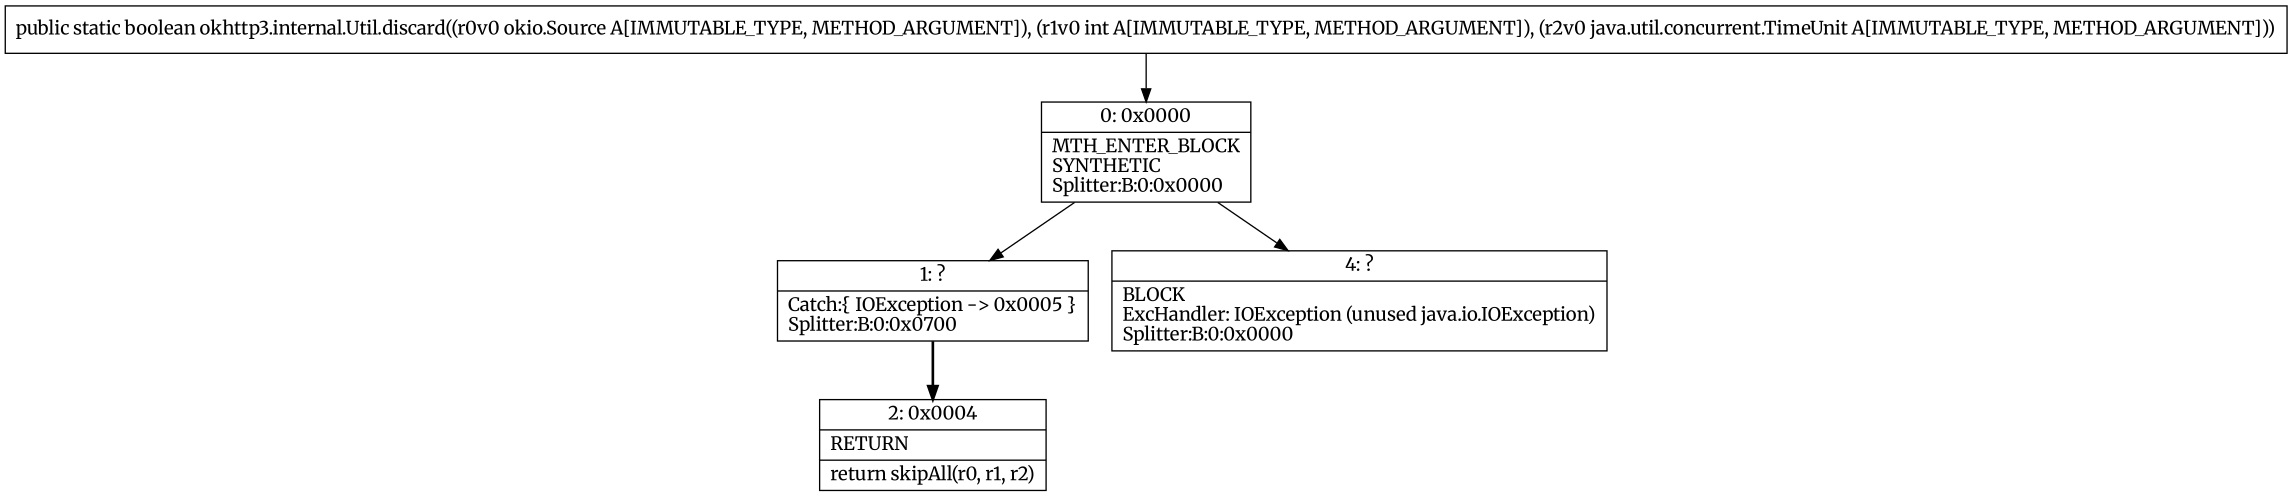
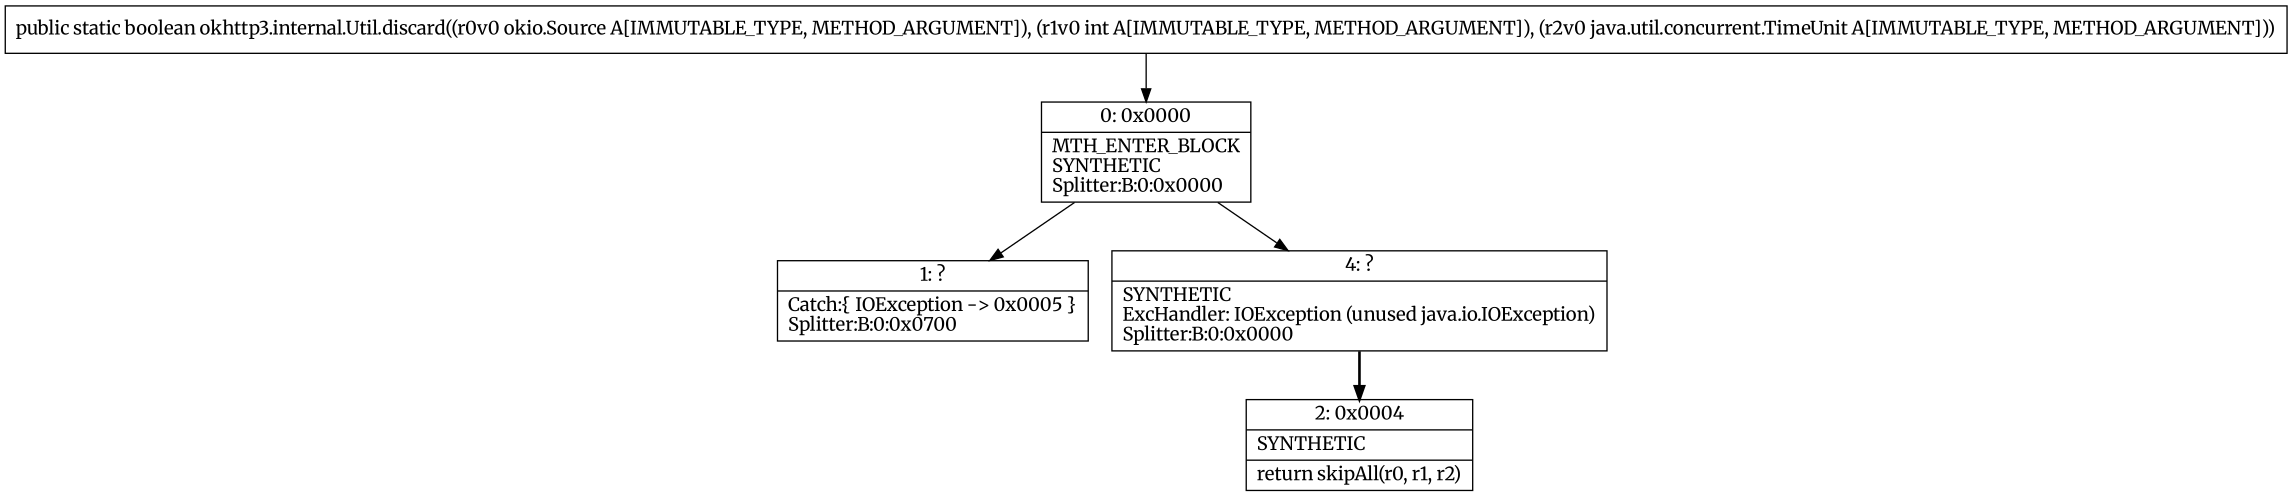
(1154, 296) -> (1177, 296)
(933, 364) -> (1359, 369)
(870, 444) -> (1311, 444)
